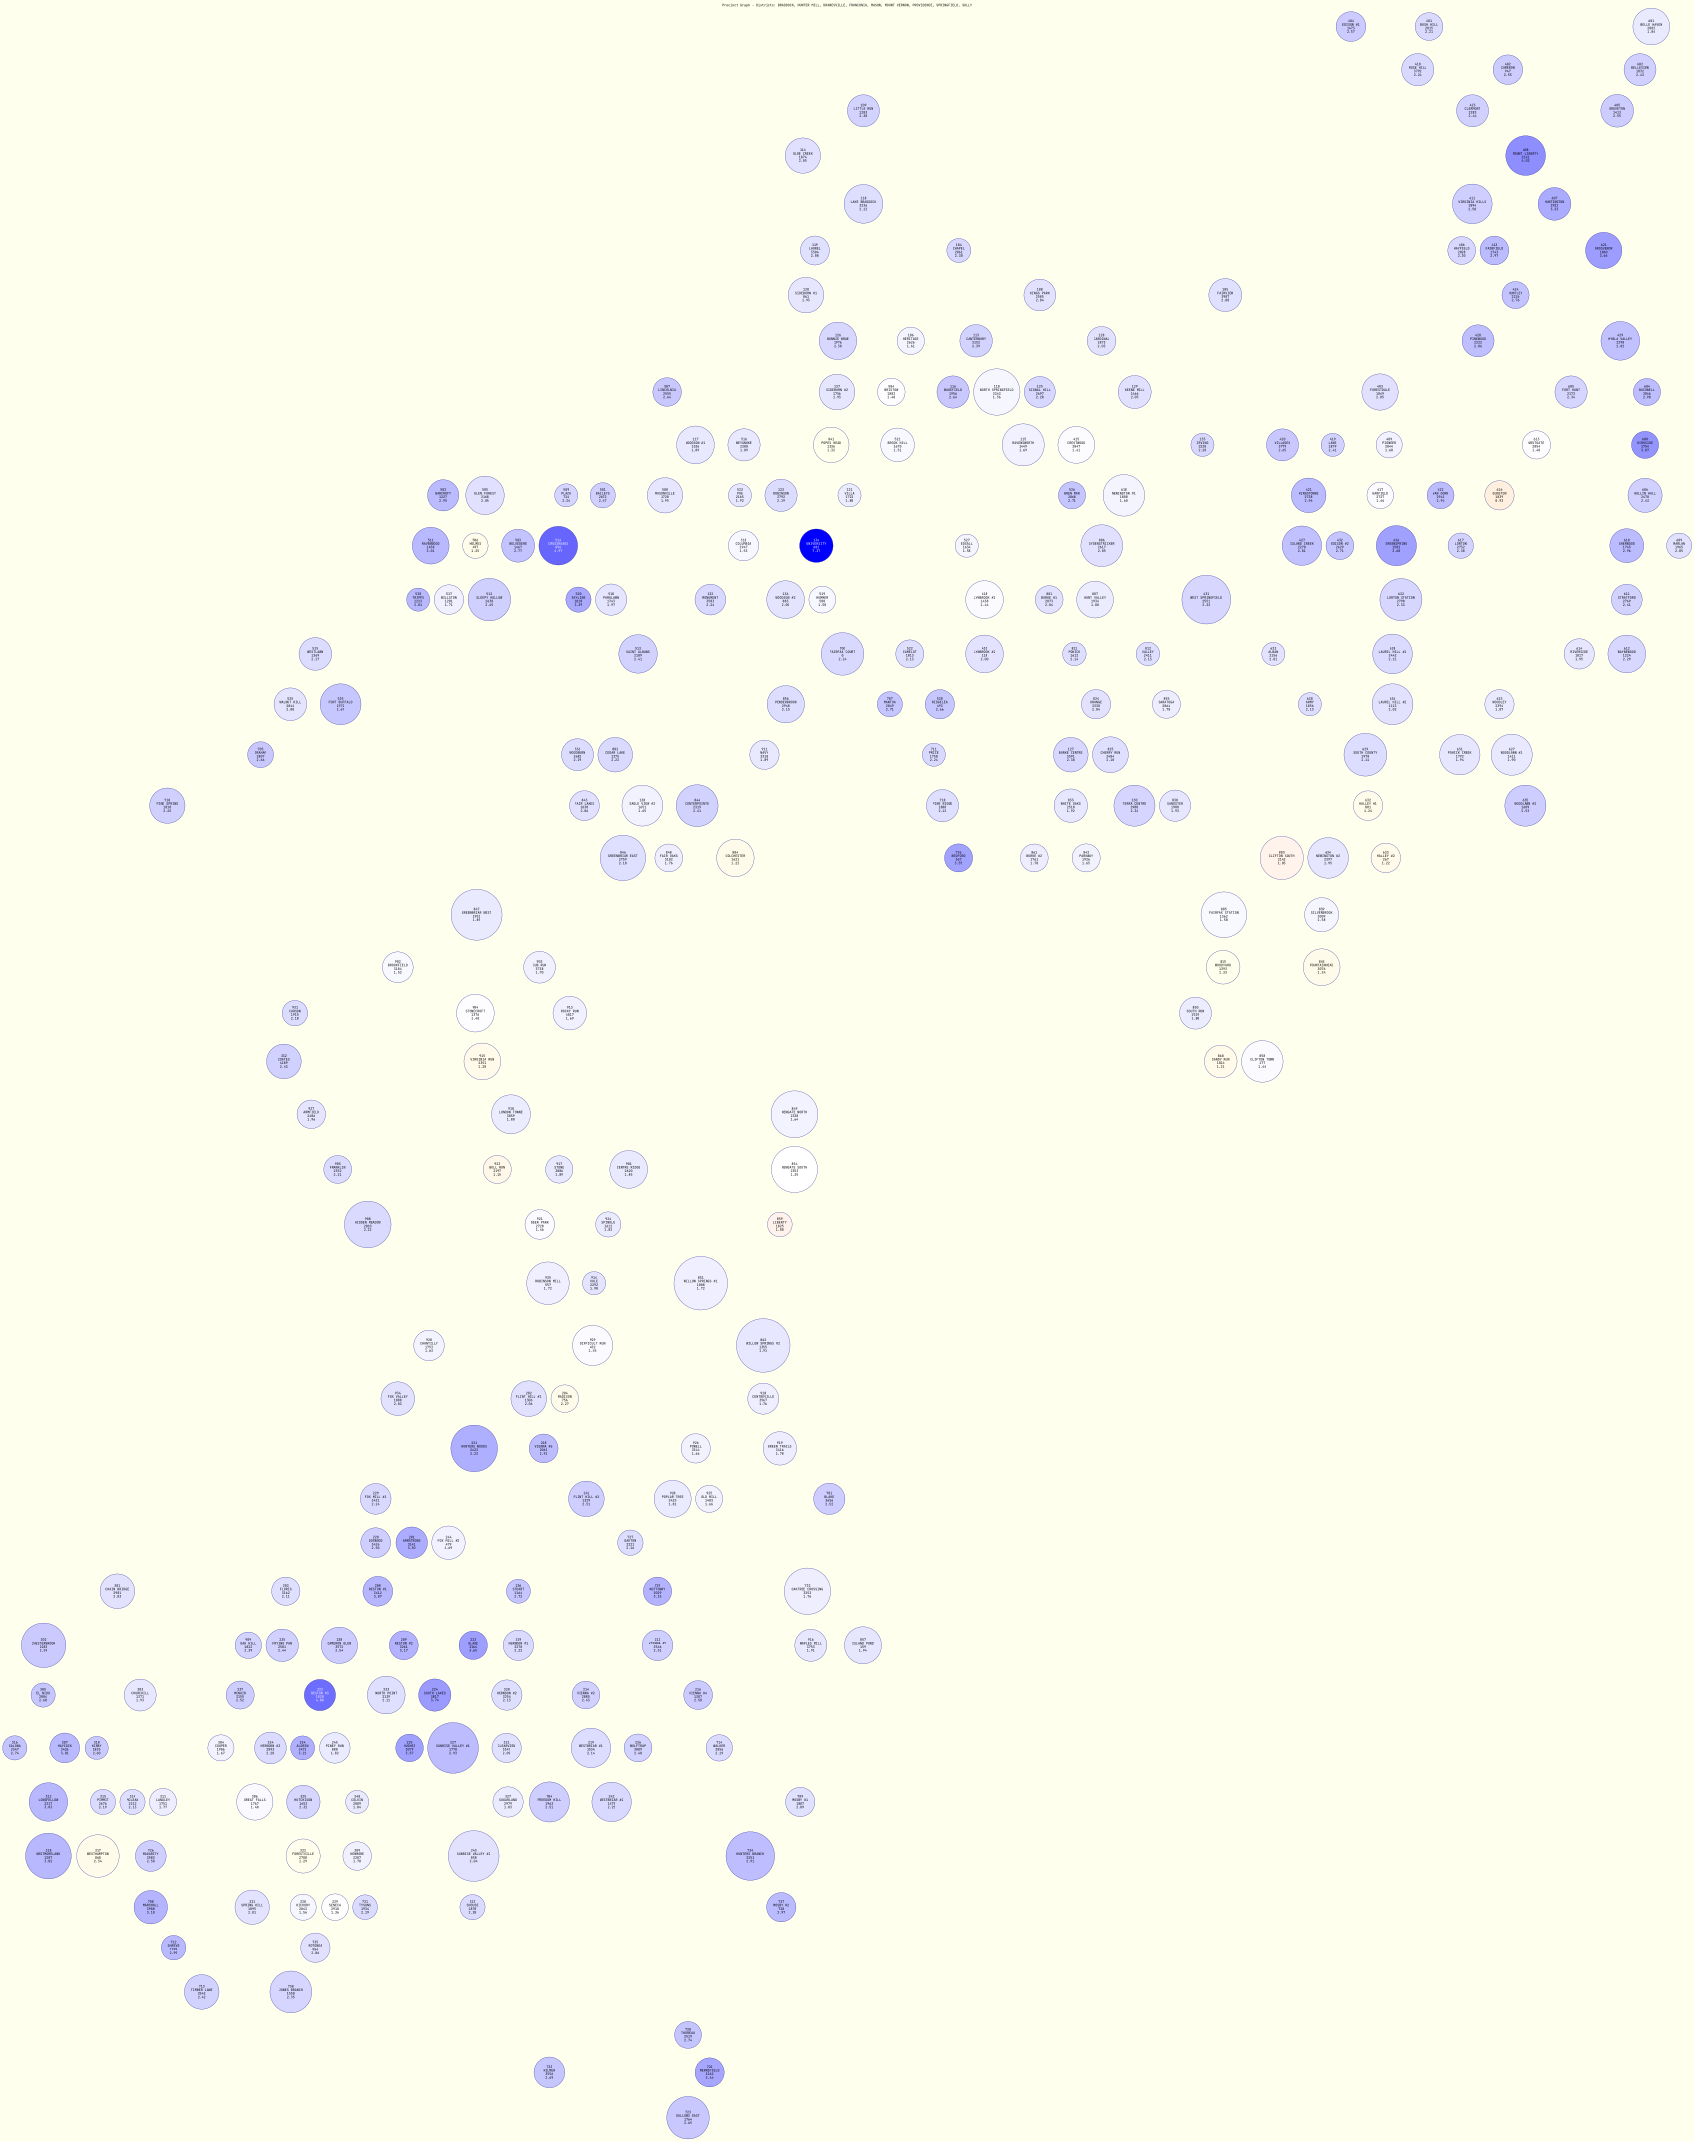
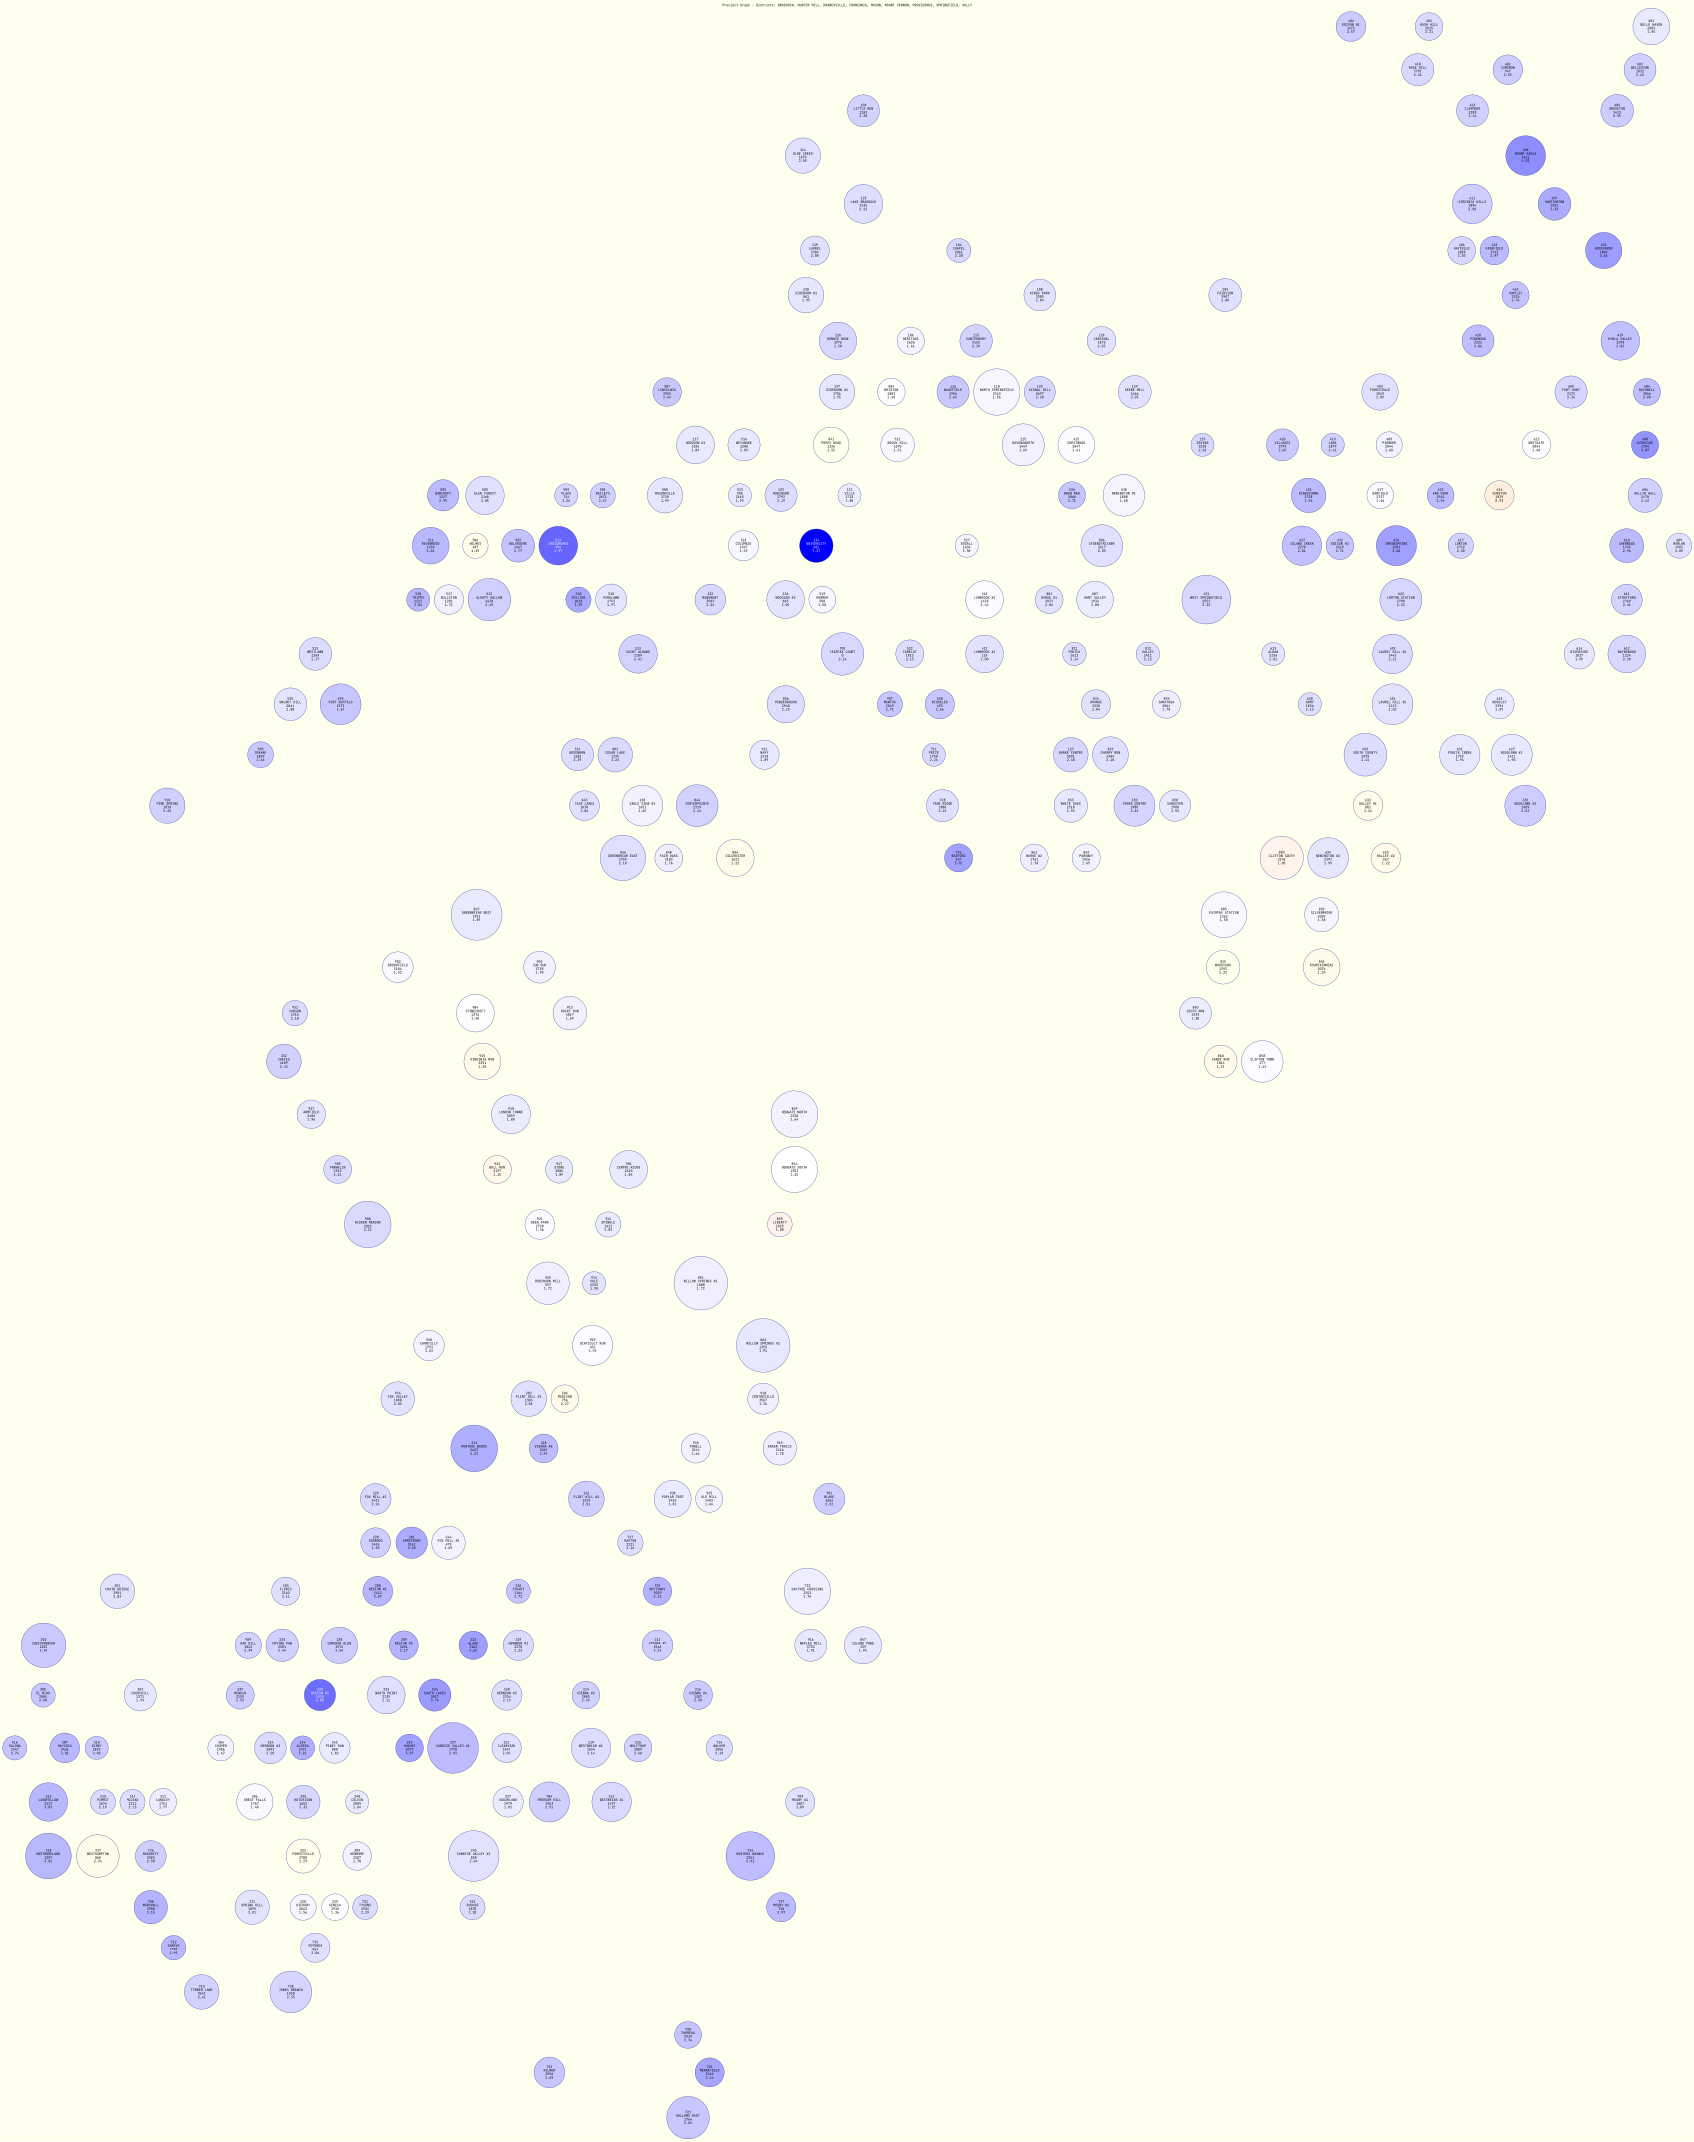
(1526, 156) -> (1526, 156)
